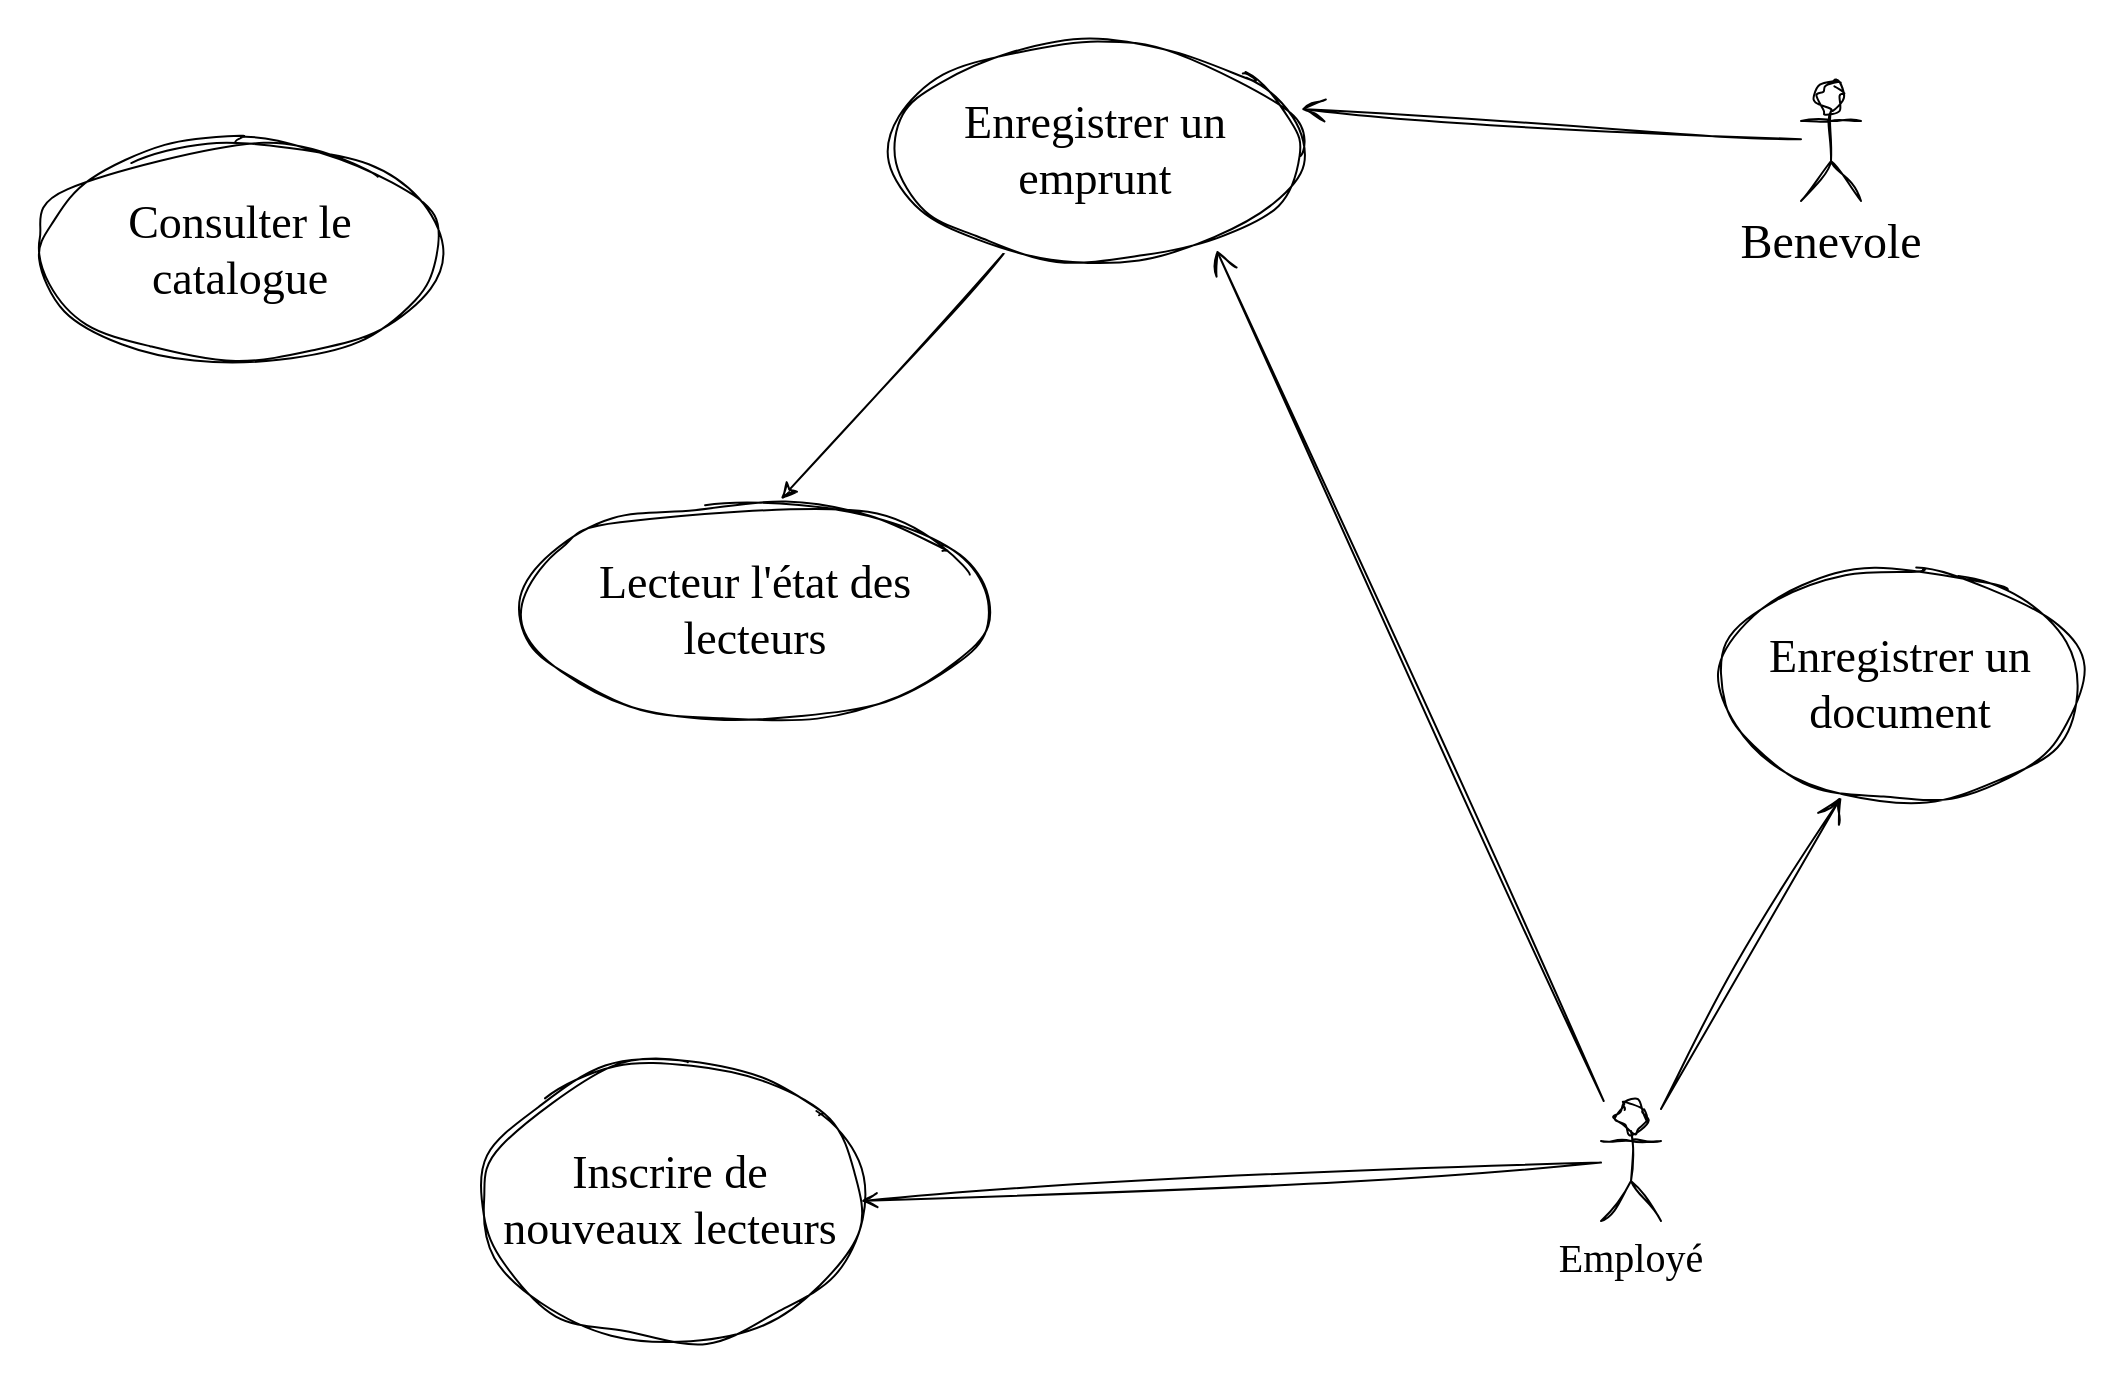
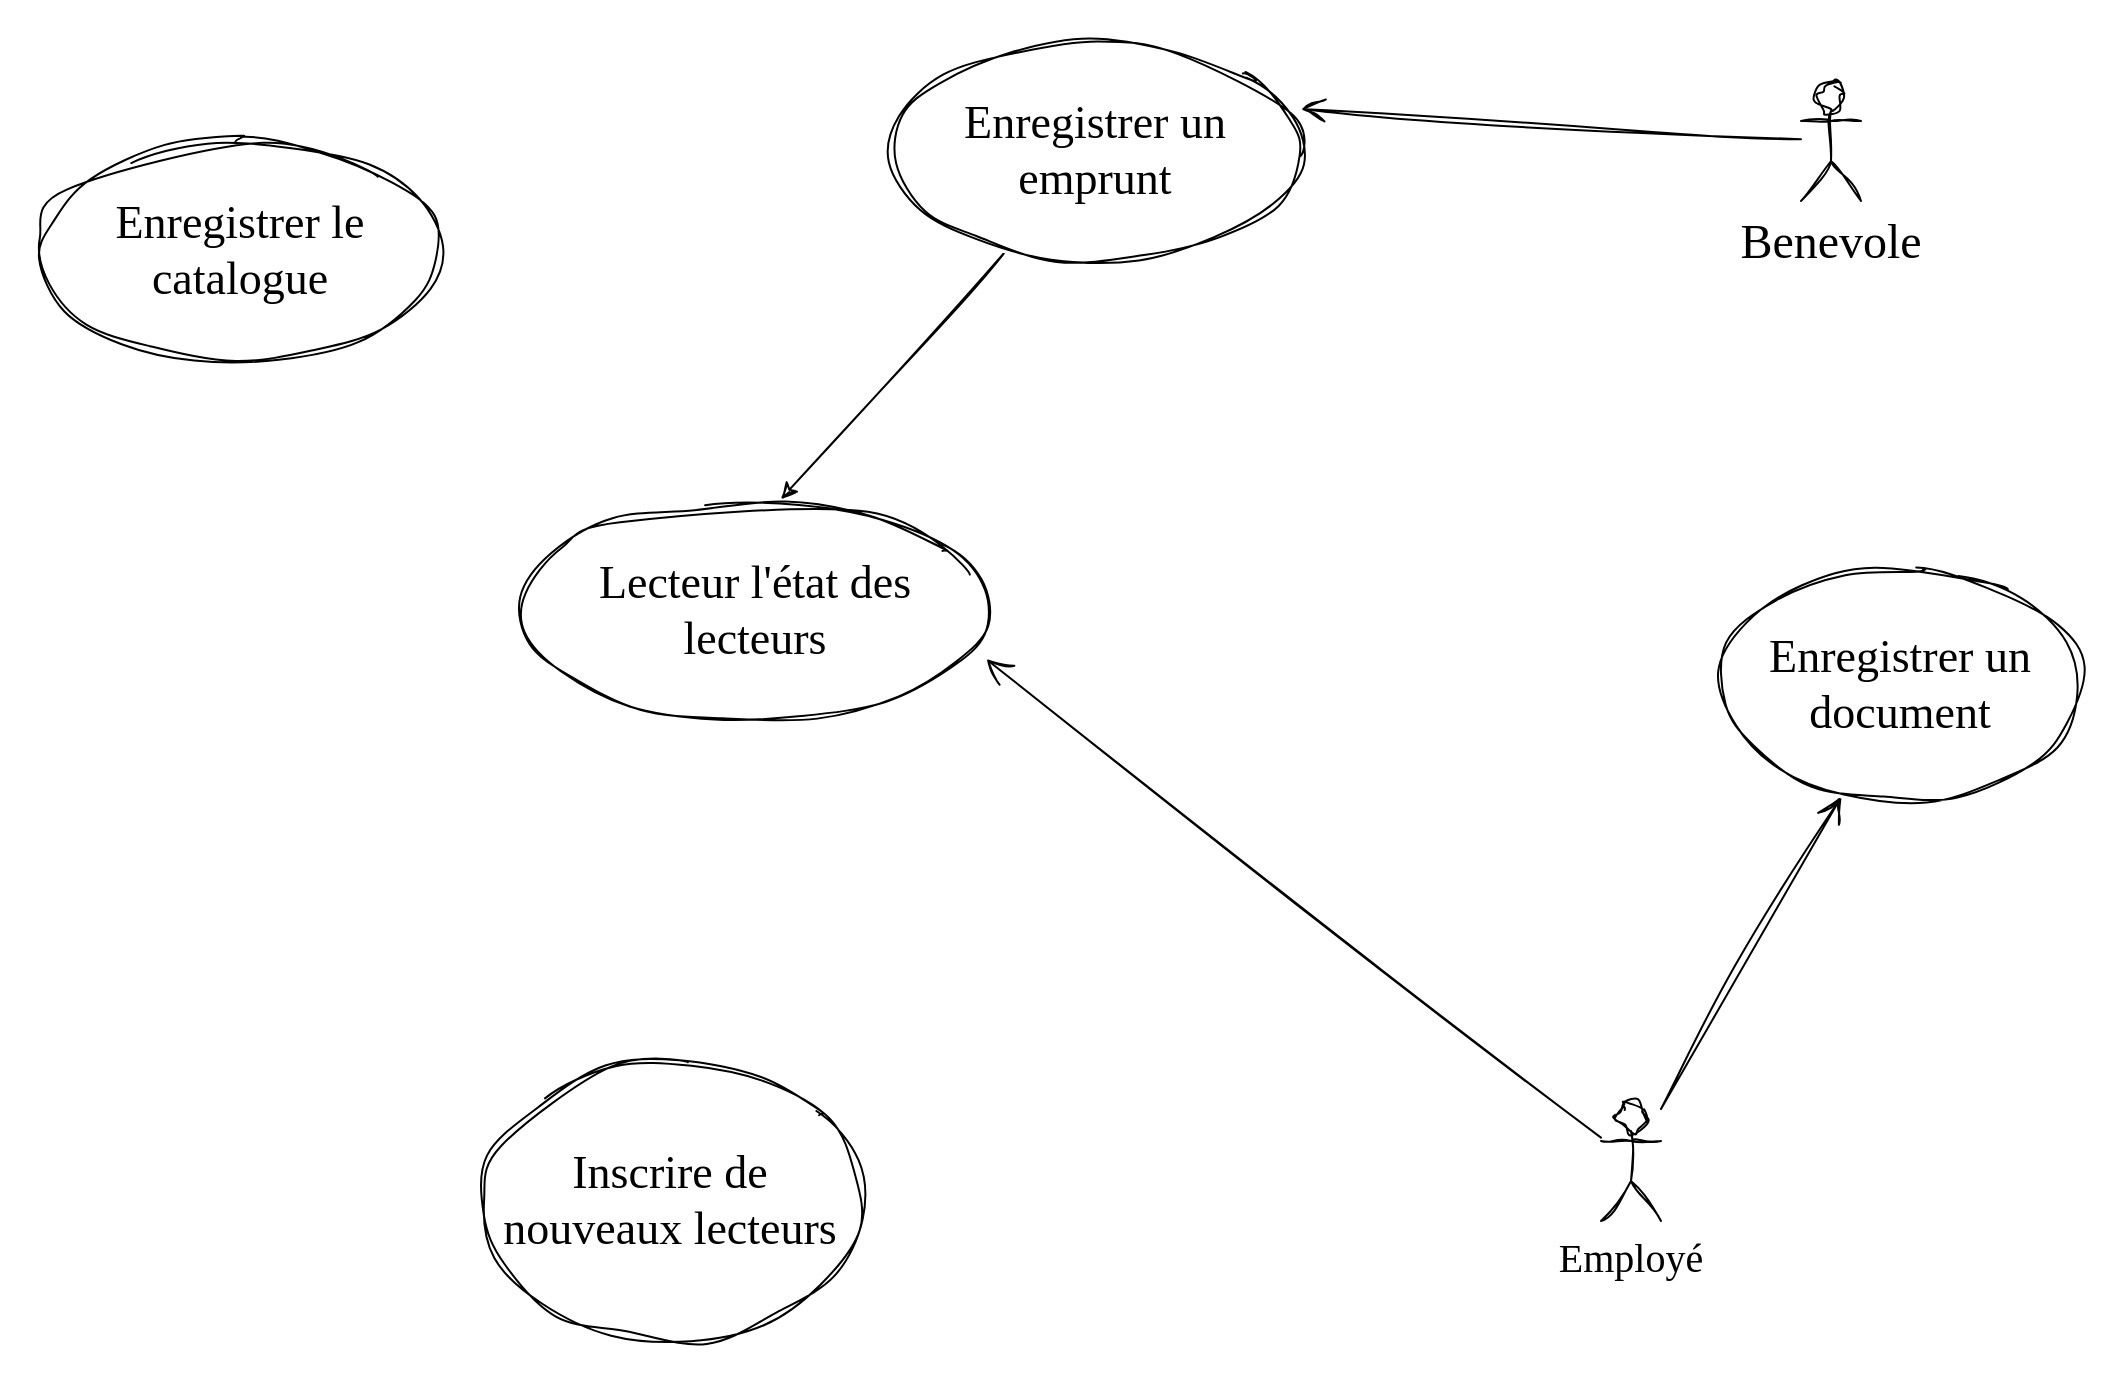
(241, 251) -> (241, 251)
(1411, 678) -> none
none -> (1295, 900)
(966, 1196) -> none
